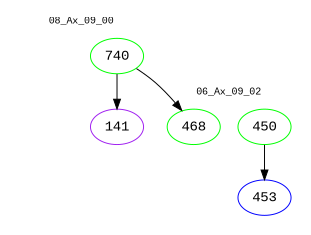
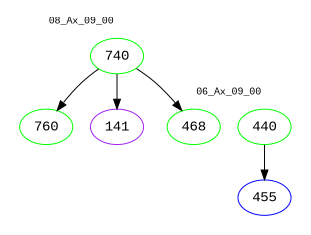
(229, 92) -> (229, 92)
none -> (46, 127)
(265, 127) -> (265, 127)
(265, 198) -> (265, 198)
